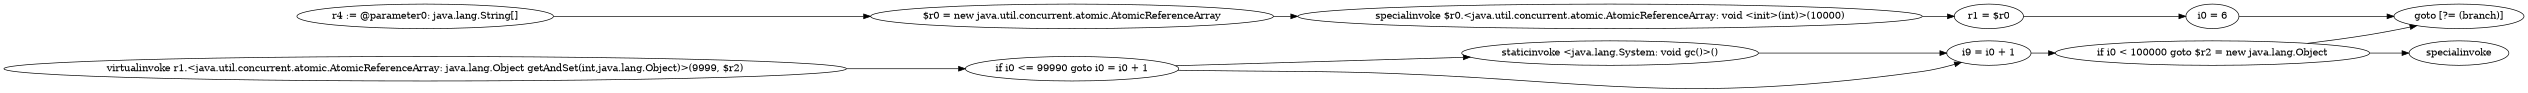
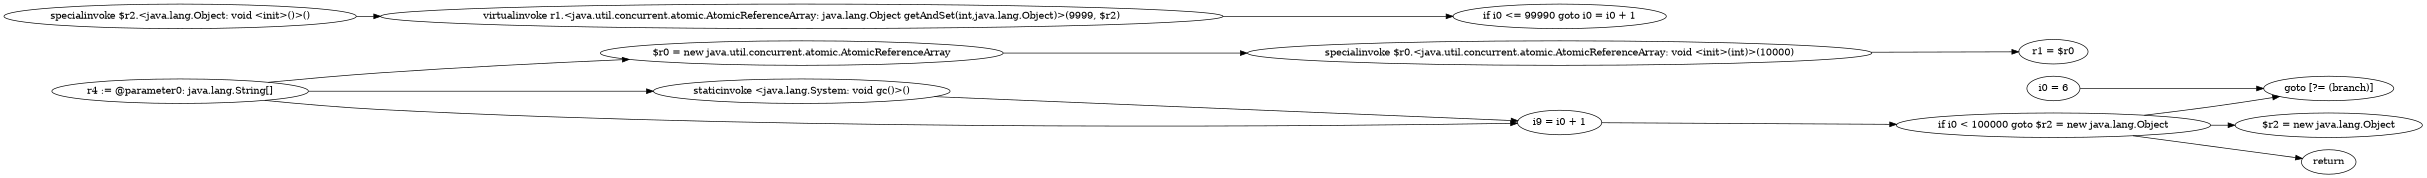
none -> (180, 16)
(2101, 16) -> none
(2459, 53) -> (2329, 162)
(1319, 62) -> (478, 91)
(1567, 84) -> (887, 124)
none -> (2329, 125)
